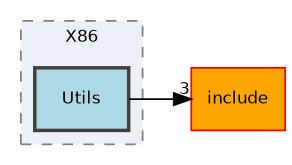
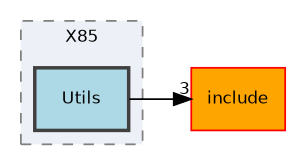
(82, 37) -> (82, 37)
